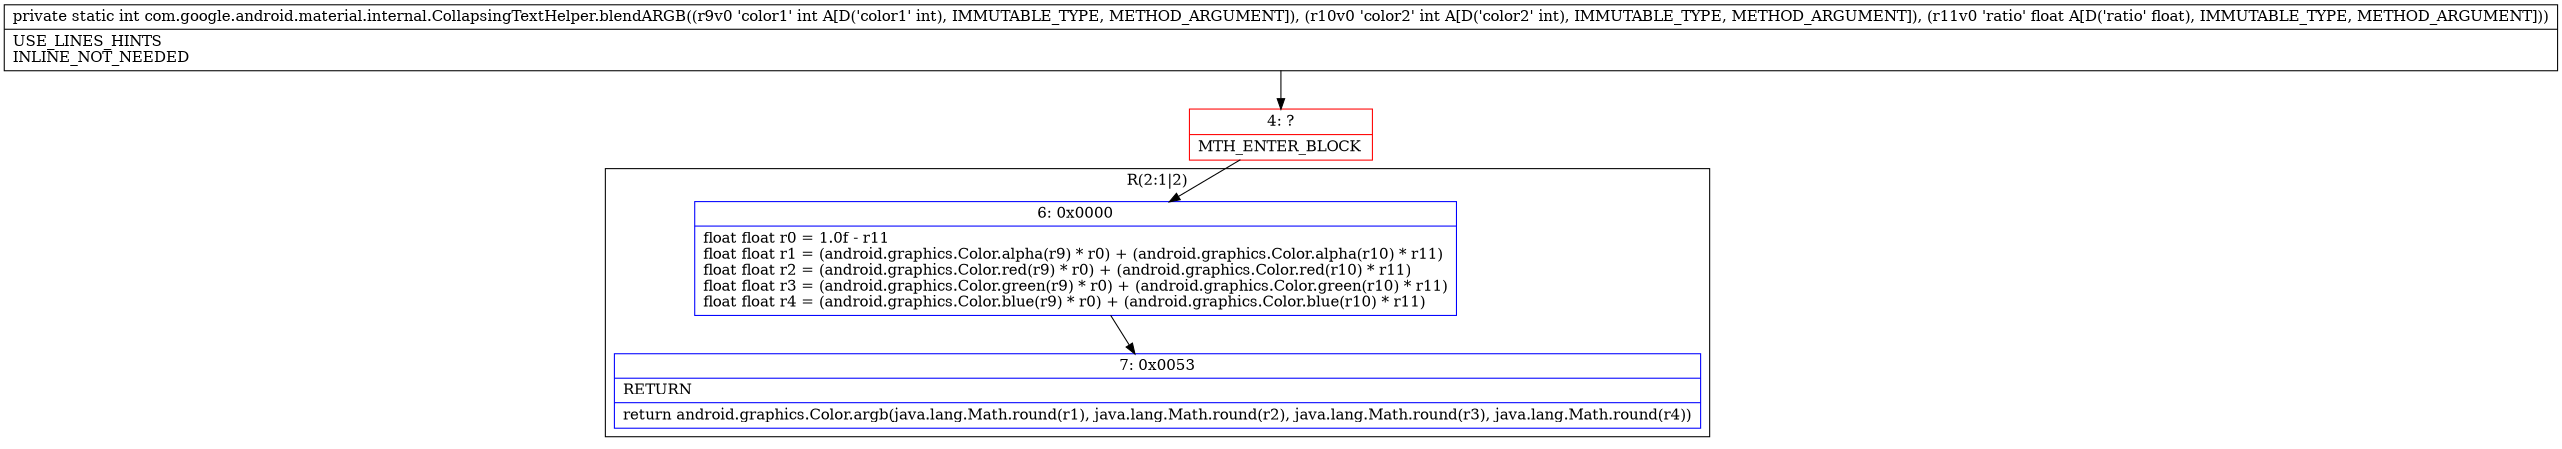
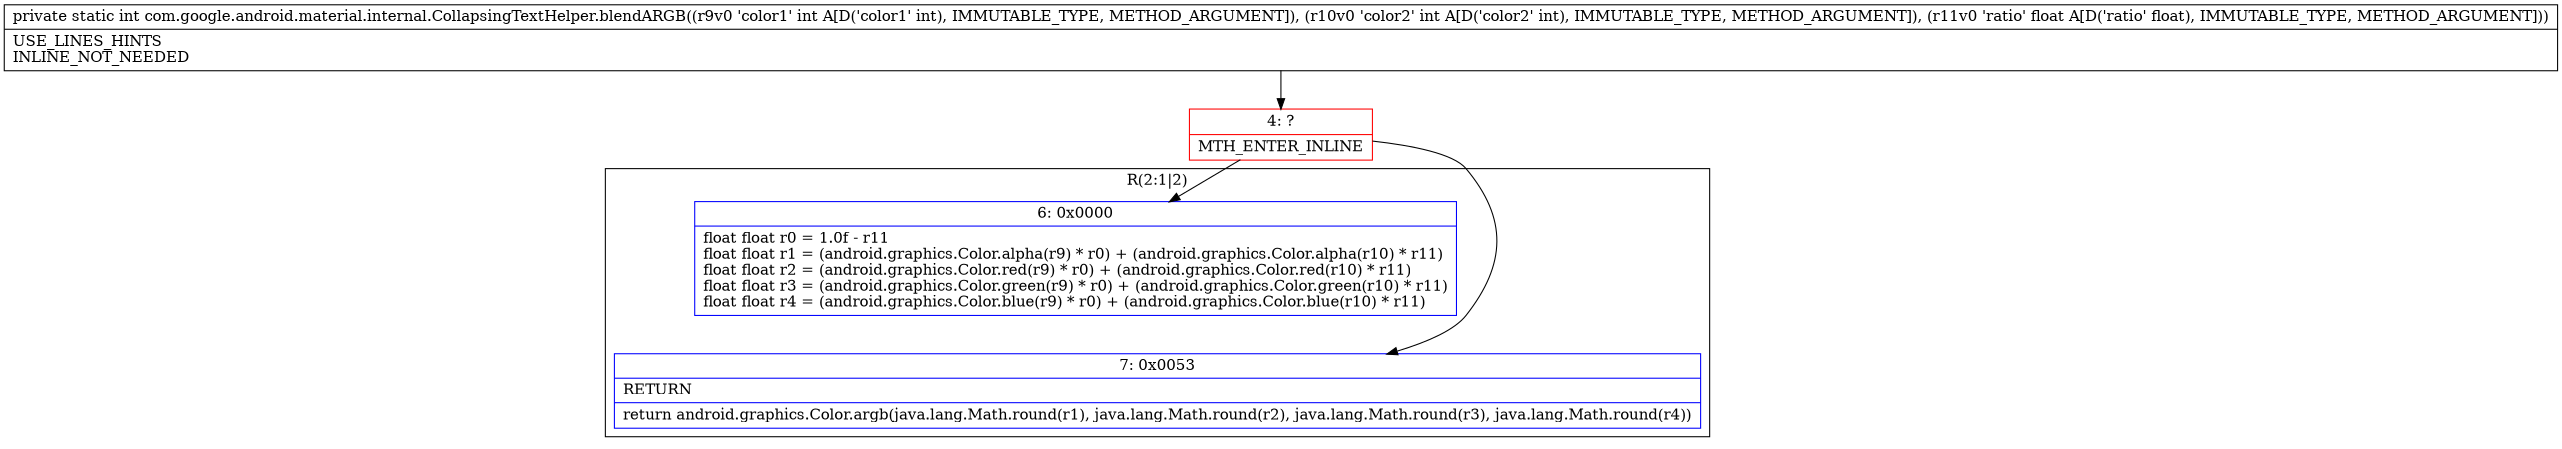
(1280, 147) -> (1281, 147)
(1120, 330) -> (1496, 232)
